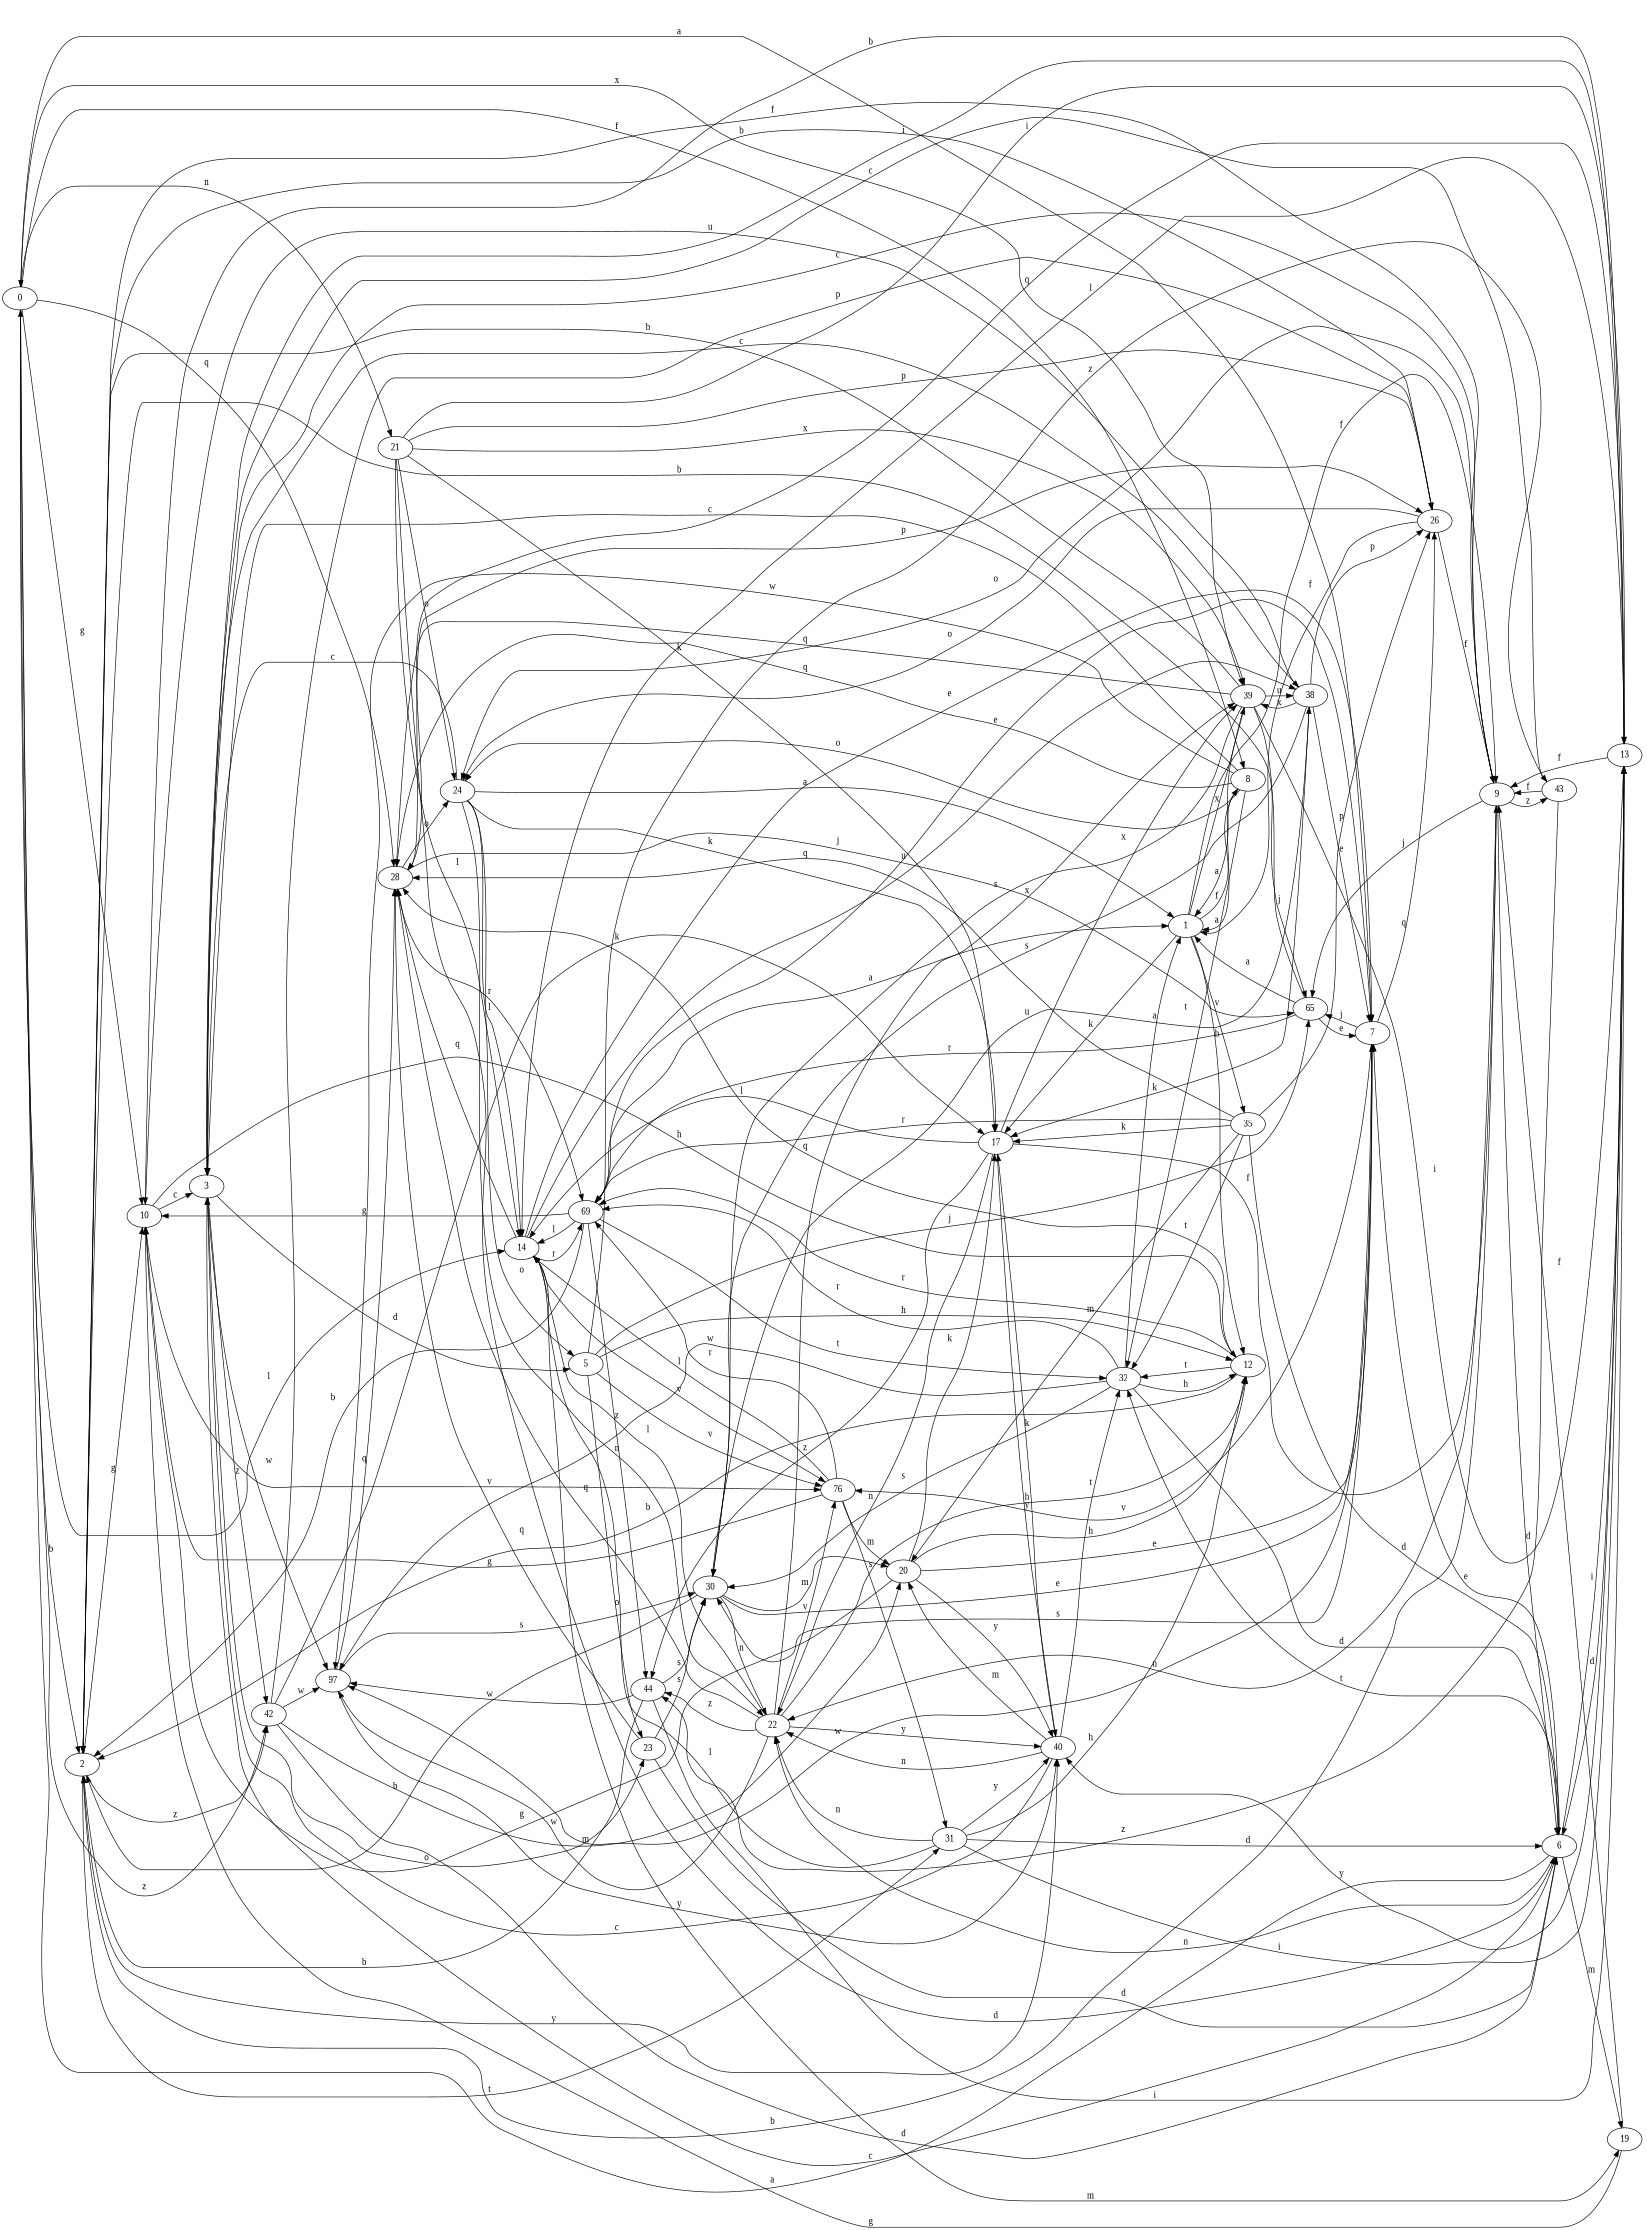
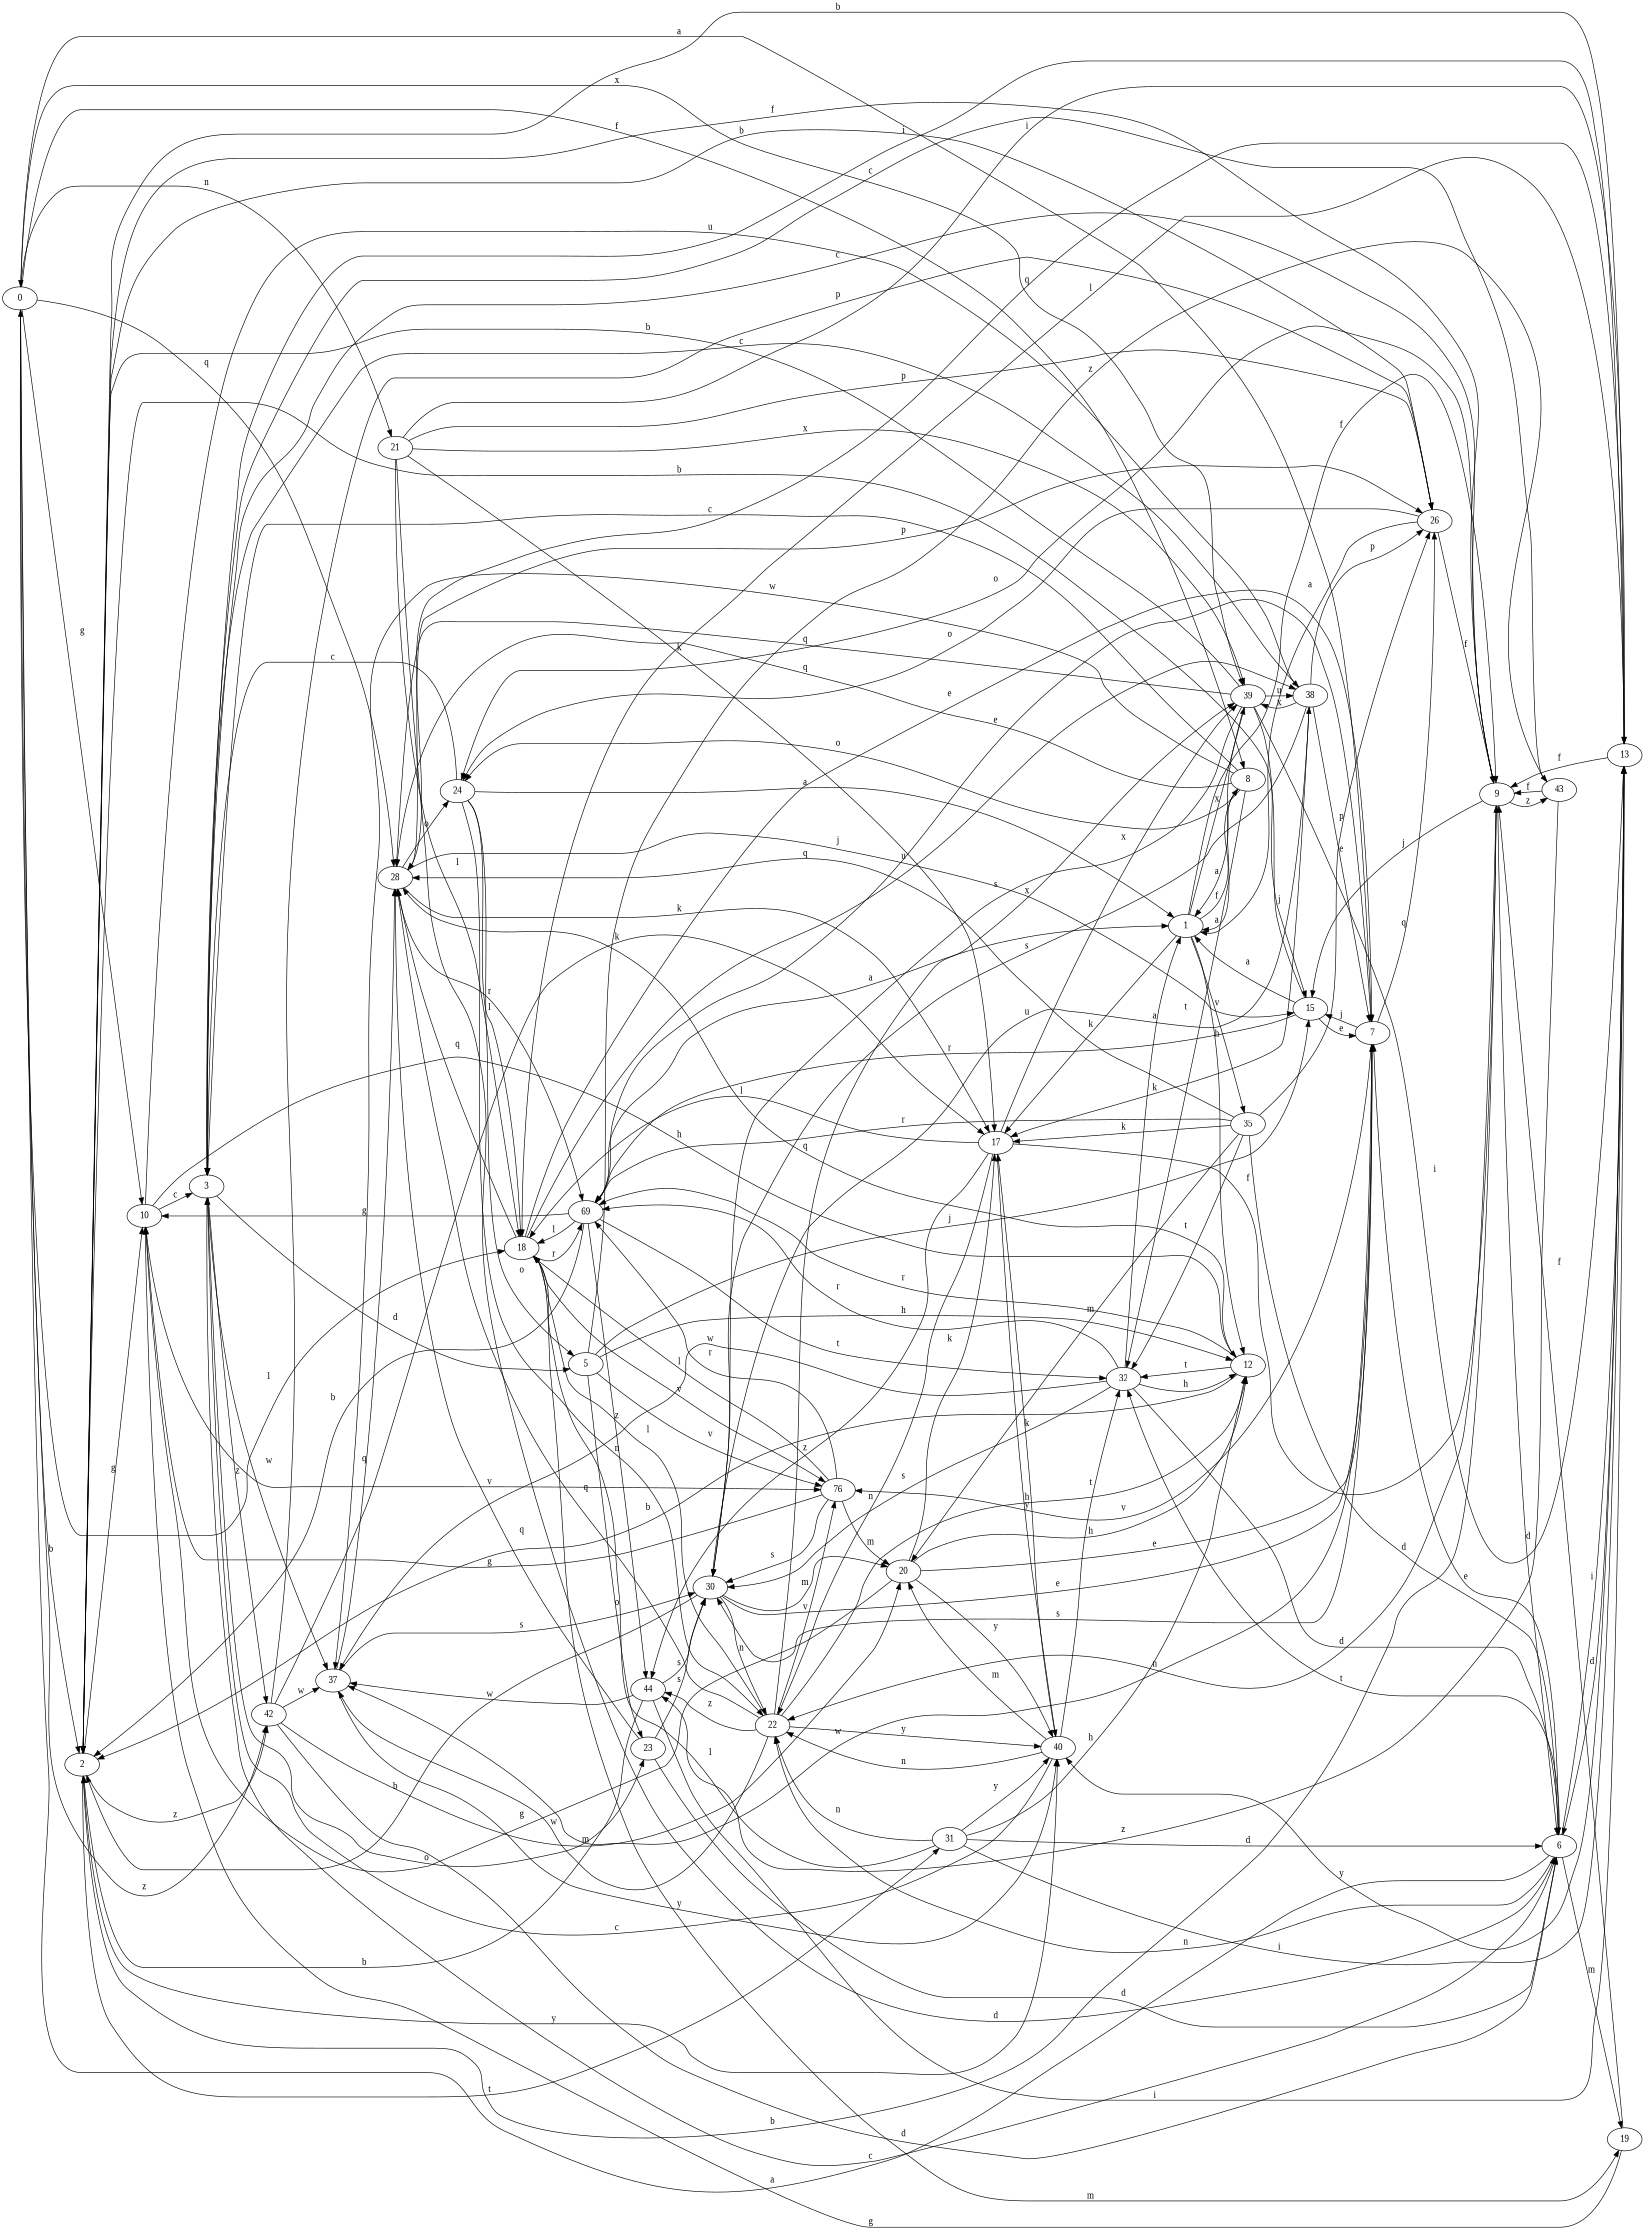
(764, 99) -> (448, 134)
(1310, 585) -> (1310, 585)
(423, 601) -> none
(808, 875) -> (743, 909)
(1310, 1009) -> (1310, 1009)
(522, 1248) -> (522, 1248)
(898, 1660) -> (796, 1557)
(333, 1681) -> (333, 1681)
